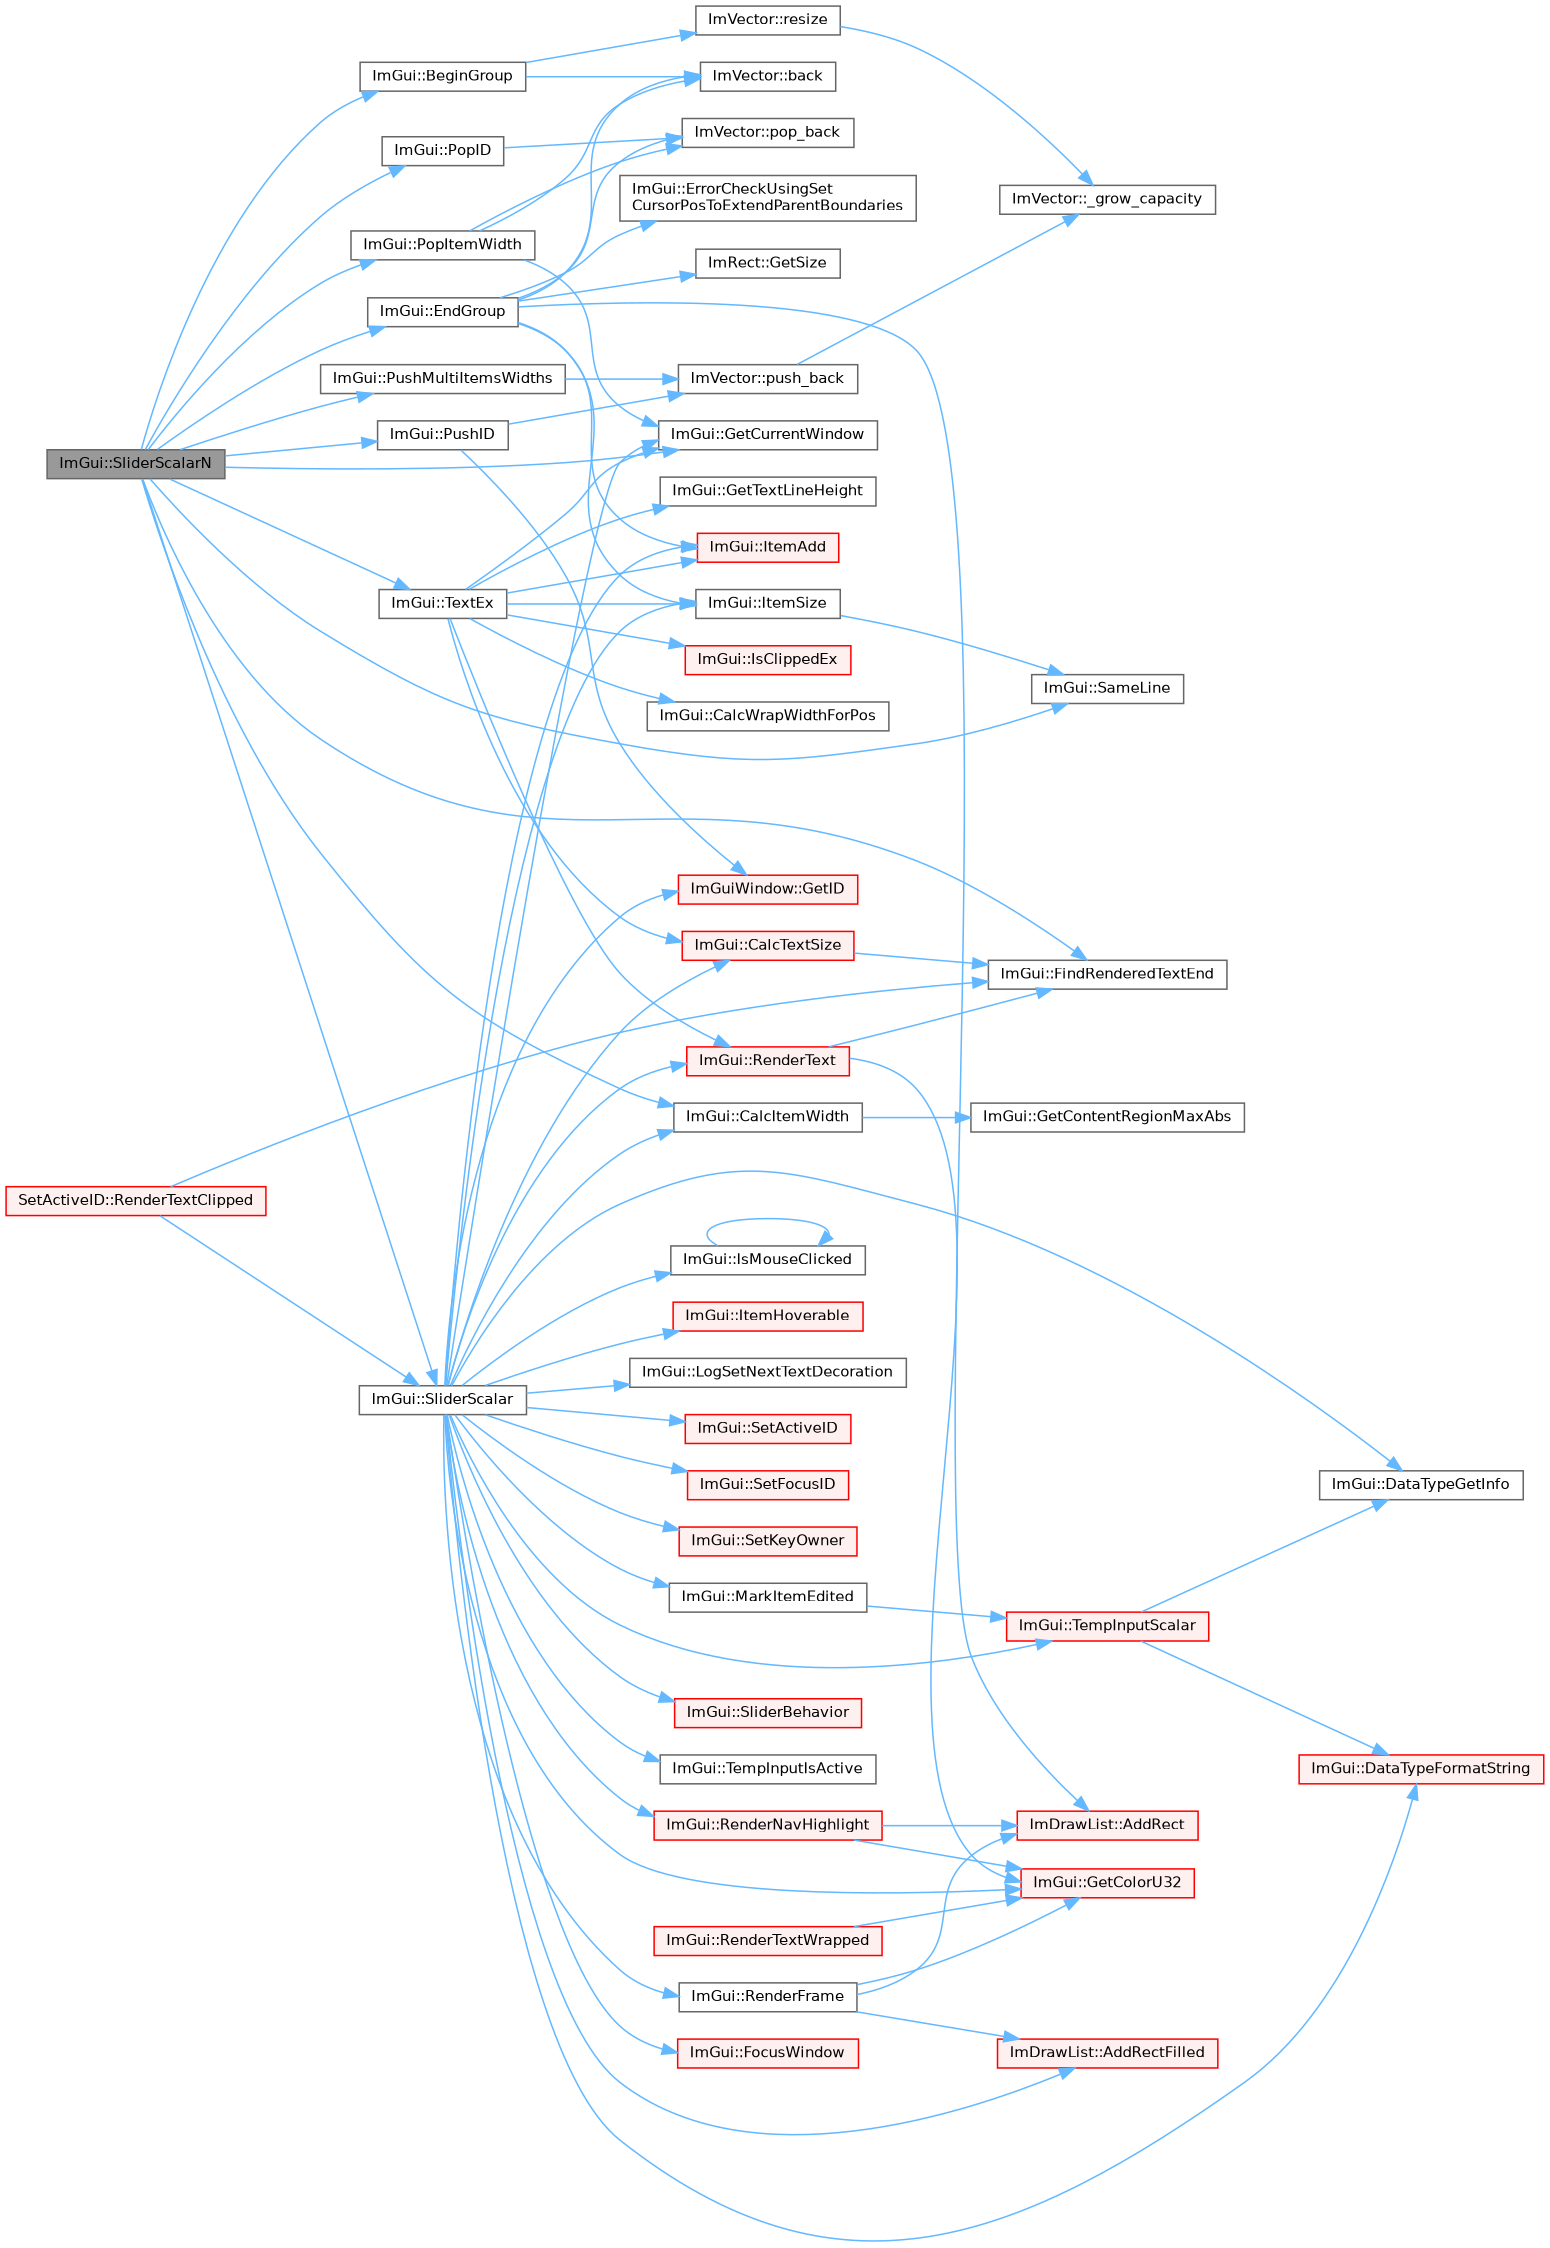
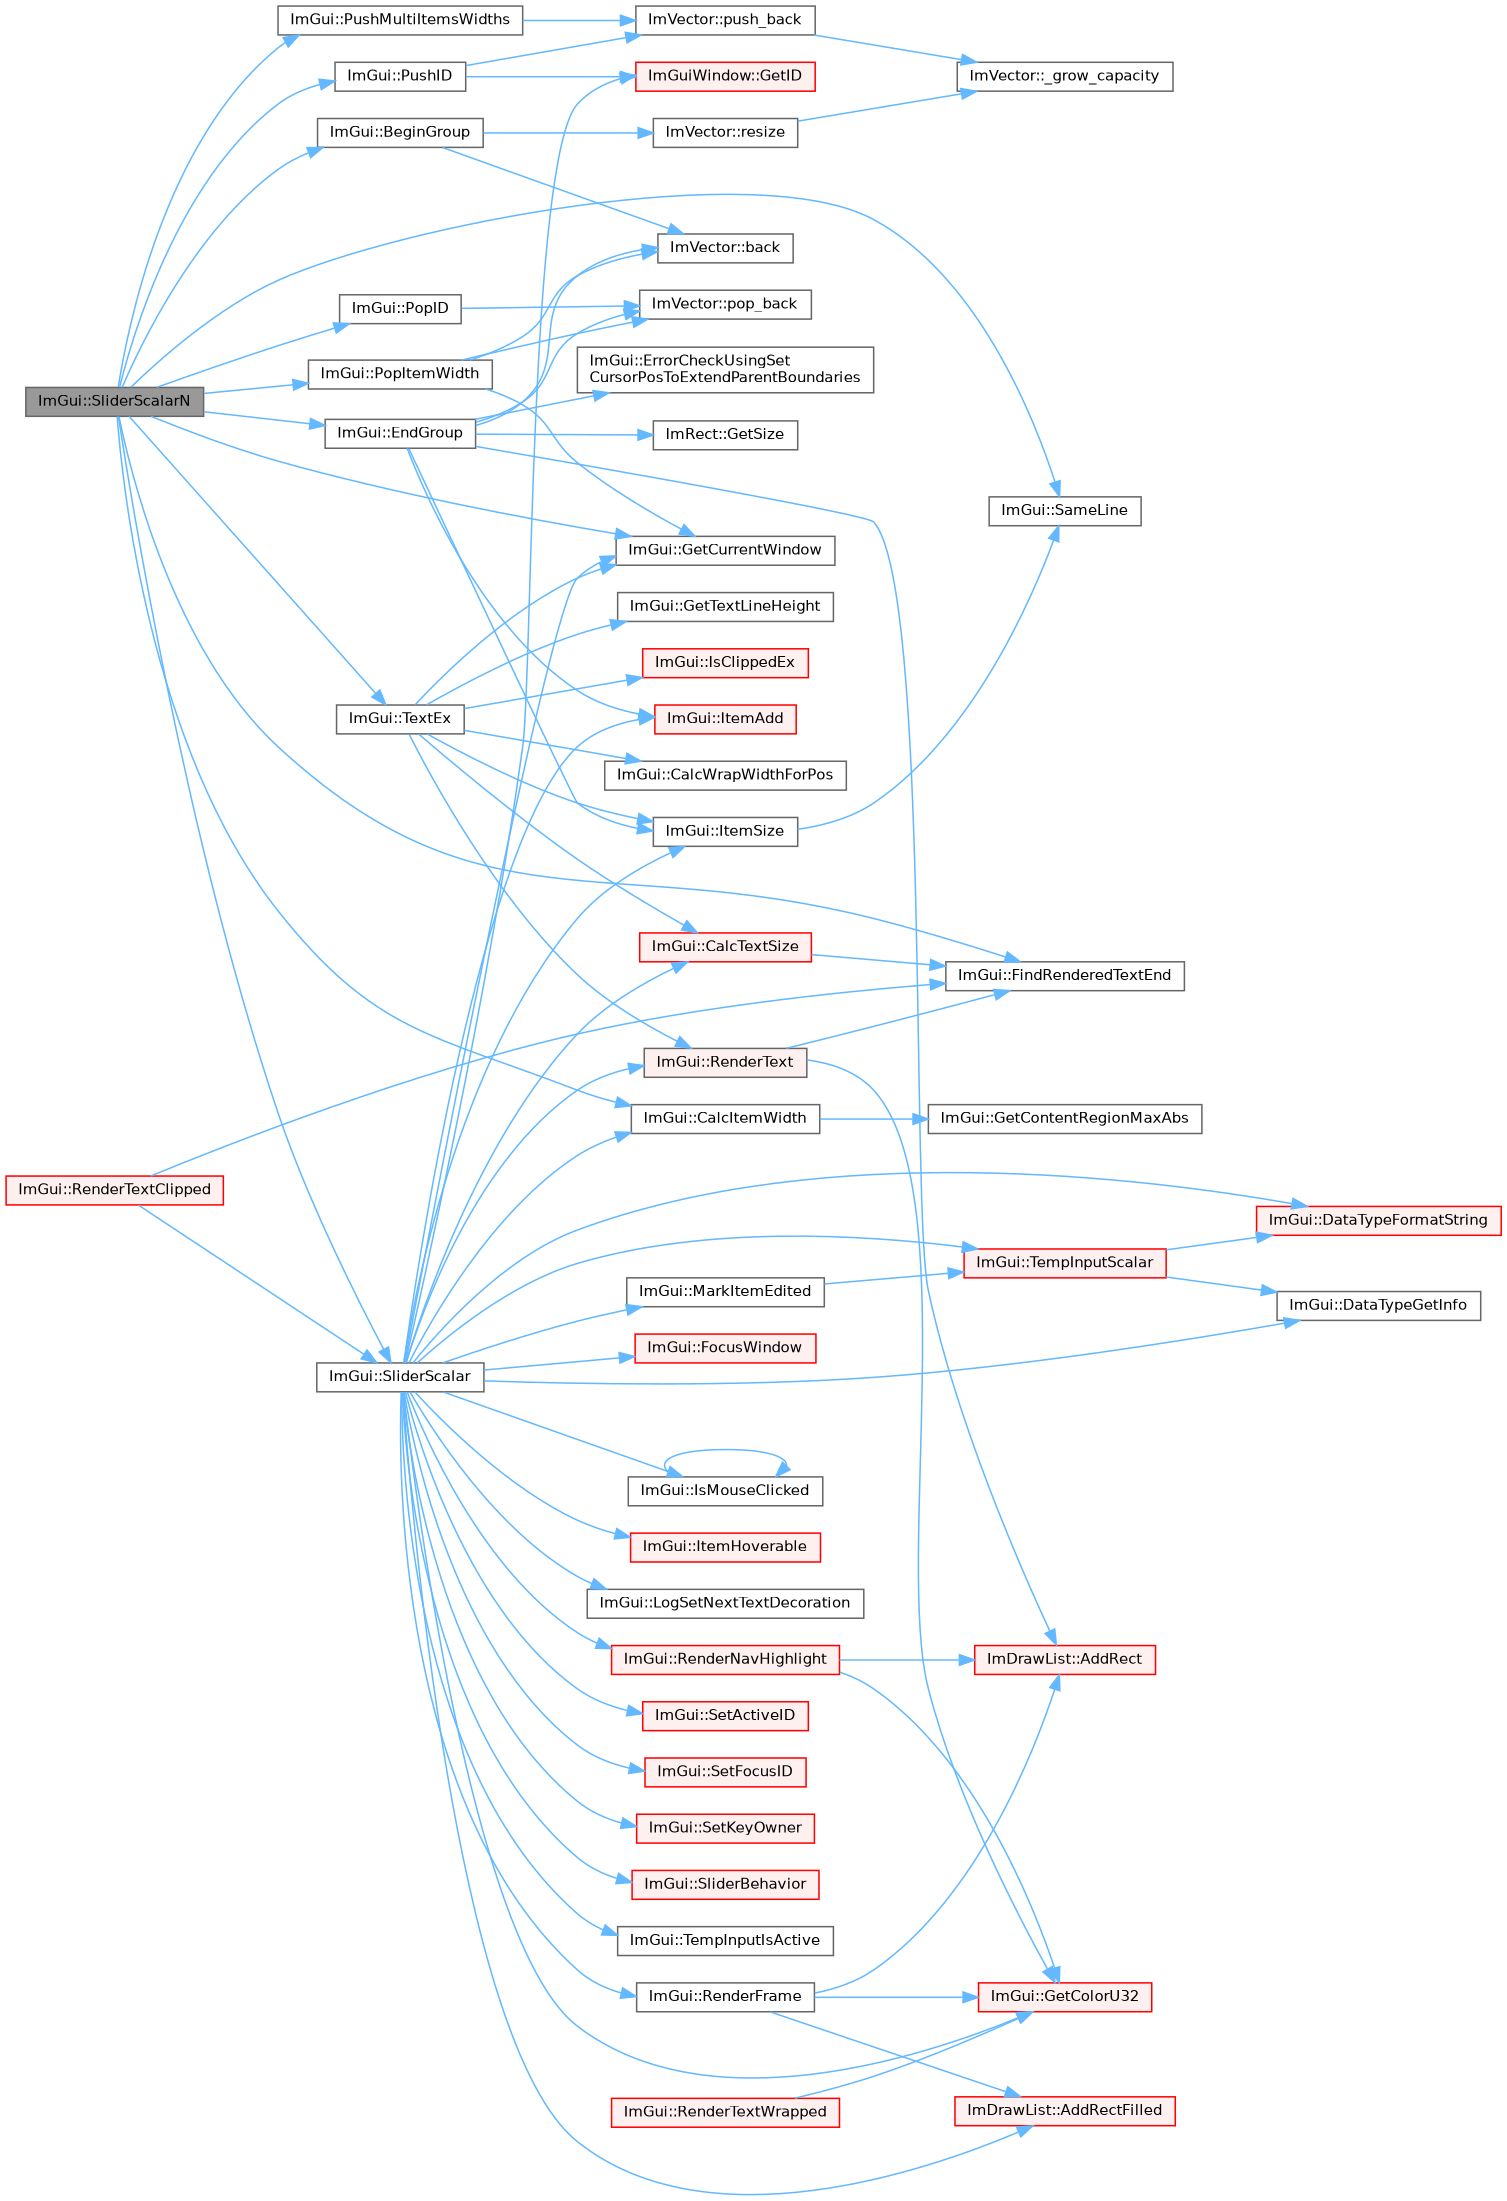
(599, 577) -> none
(768, 1061) -> (726, 1063)
(136, 1201) -> (115, 1190)
